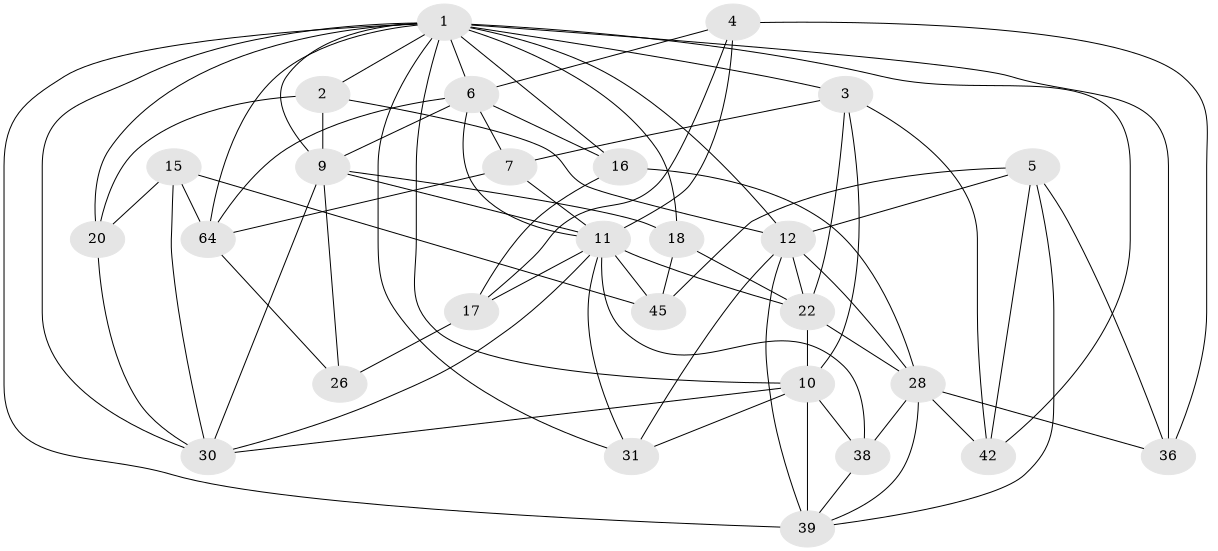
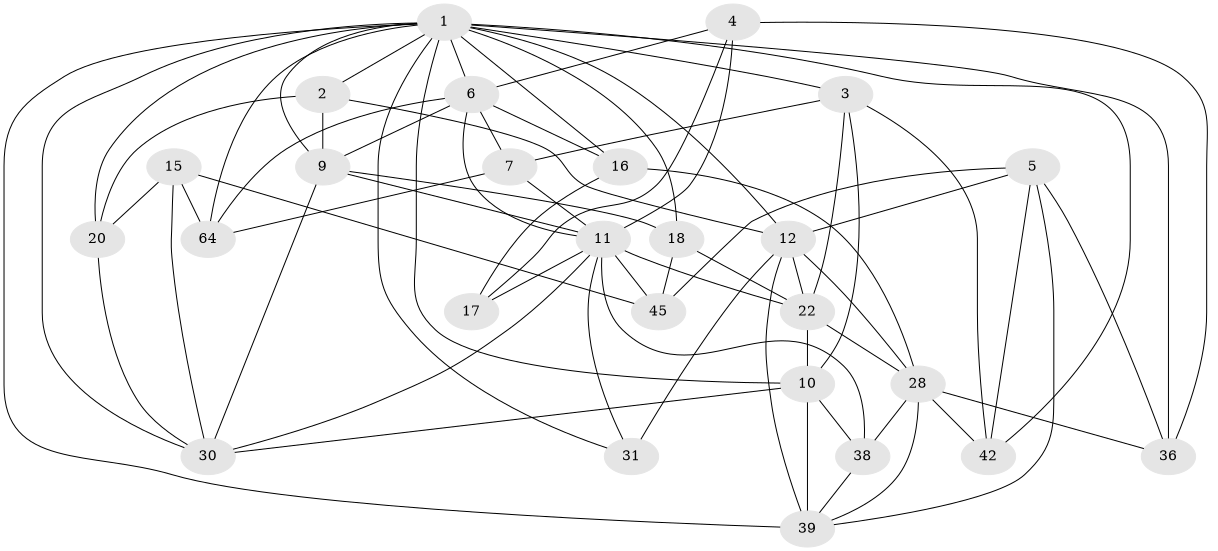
(340, 384) -> none
(720, 420) -> none
